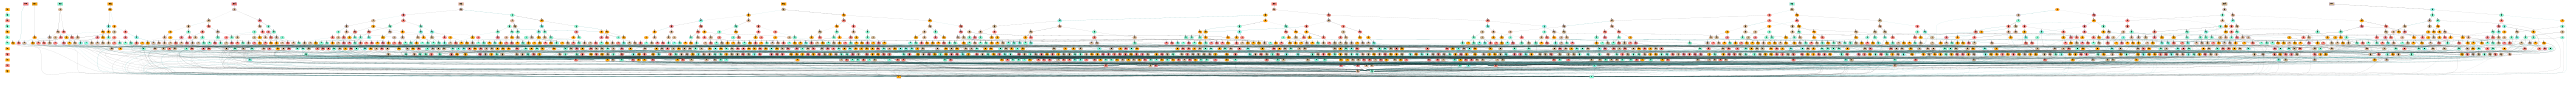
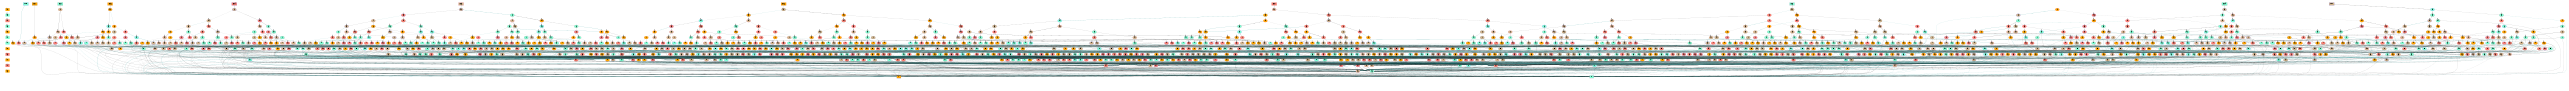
(26, 4) -> (26, 4)
(2225, 4) -> (2225, 4)
